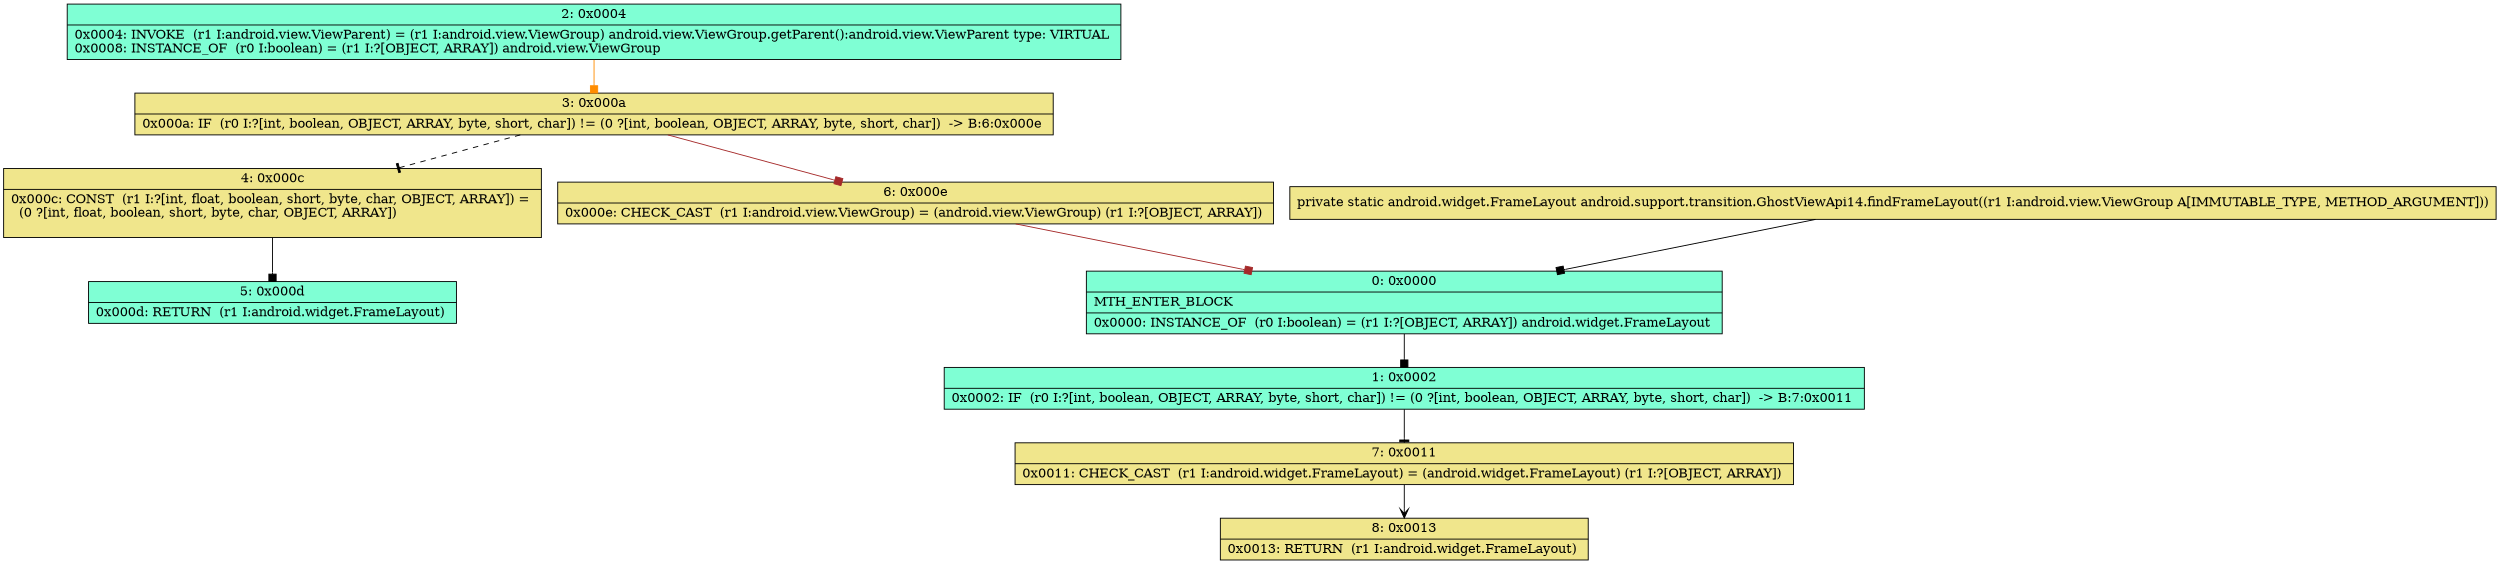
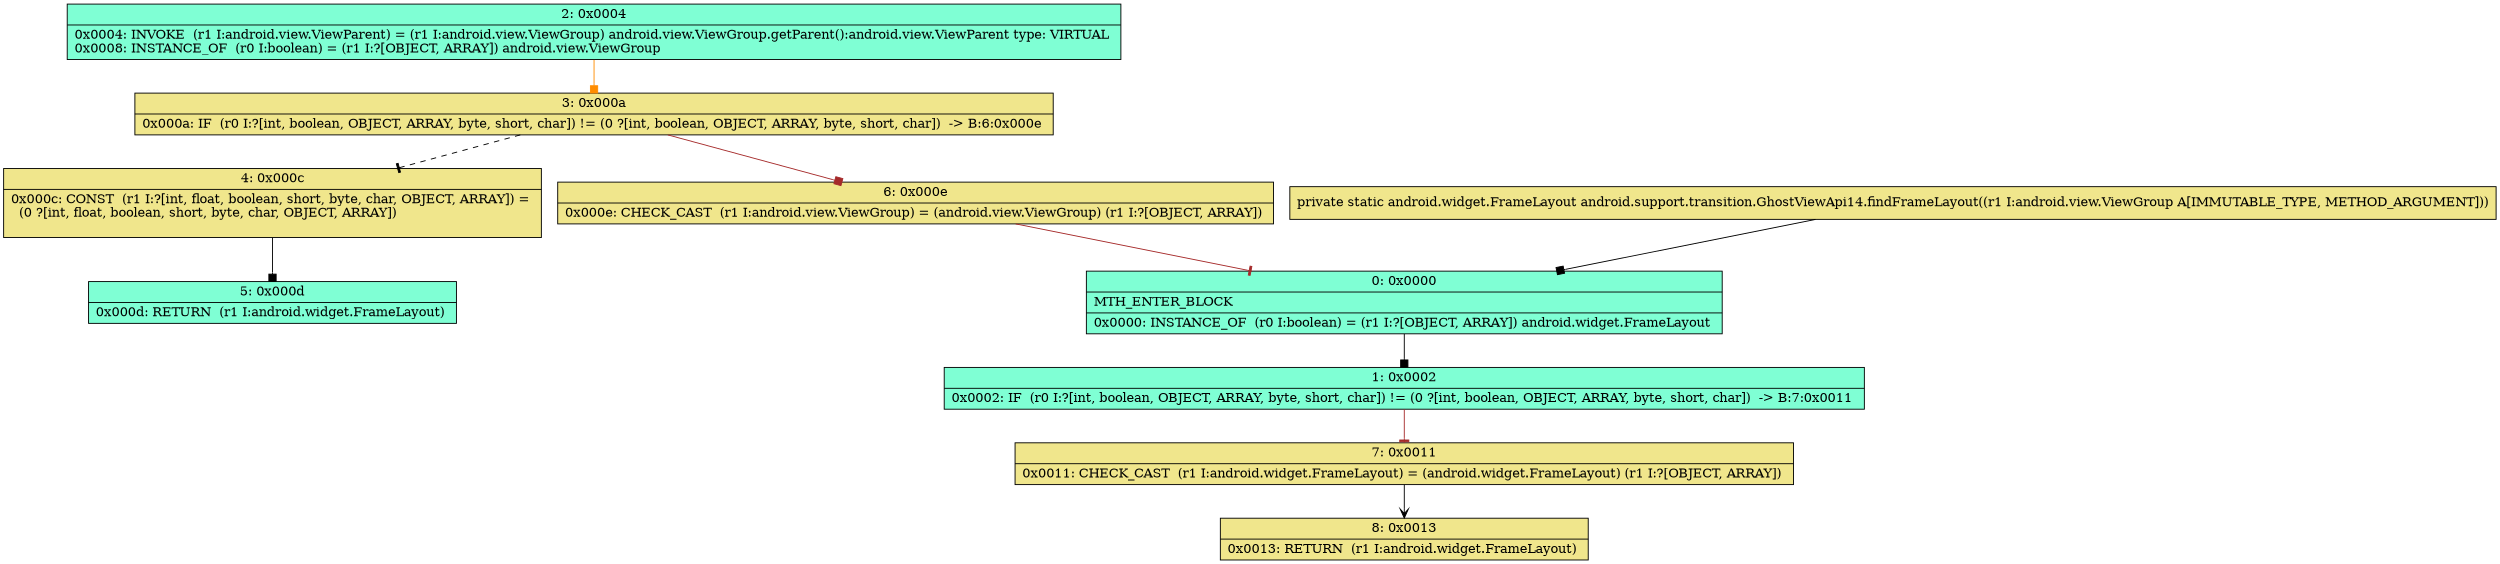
(1129, 247) -> (1132, 247)
(1404, 424) -> (1404, 424)
